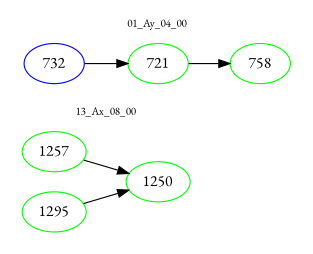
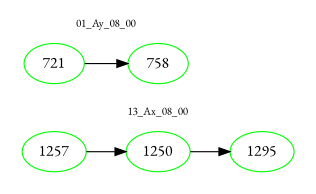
(157, 24) -> (106, 24)
(54, 64) -> none
(101, 198) -> (205, 152)
